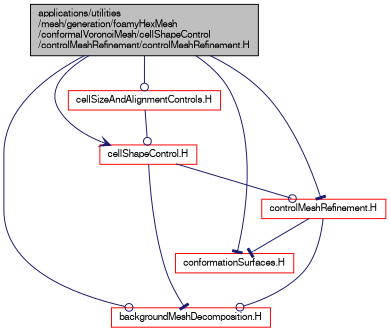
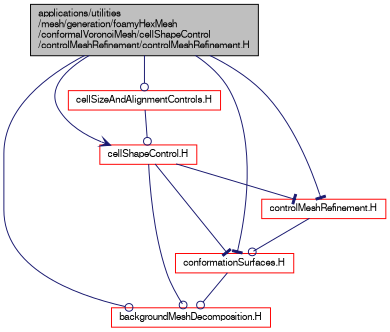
(234, 181) -> (234, 181)
none -> (190, 207)
(281, 235) -> (281, 235)
(157, 236) -> (157, 236)
(299, 276) -> (215, 287)
